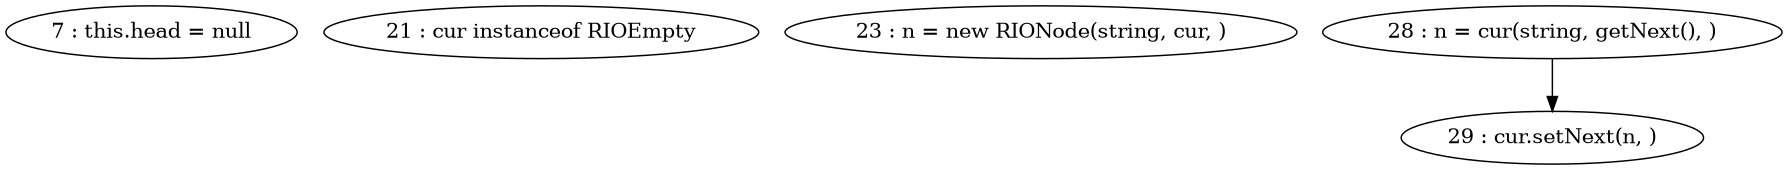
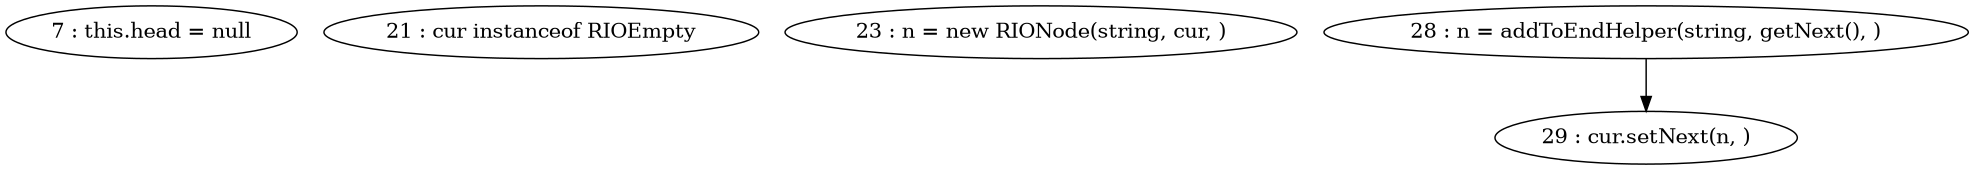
(1552, 32) -> (1646, 32)
